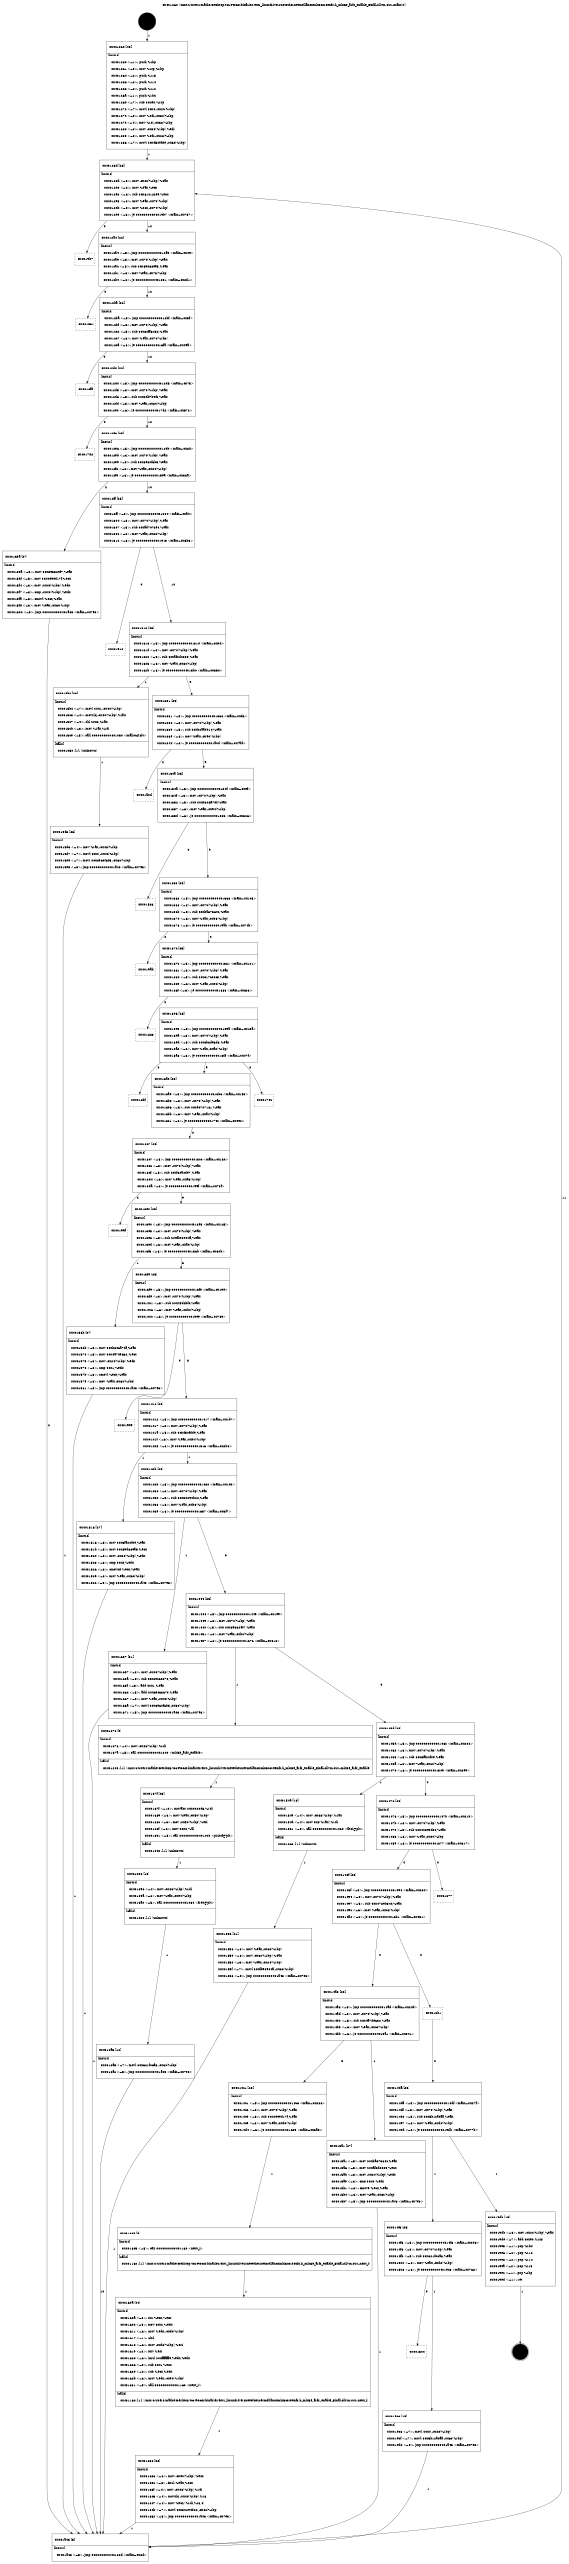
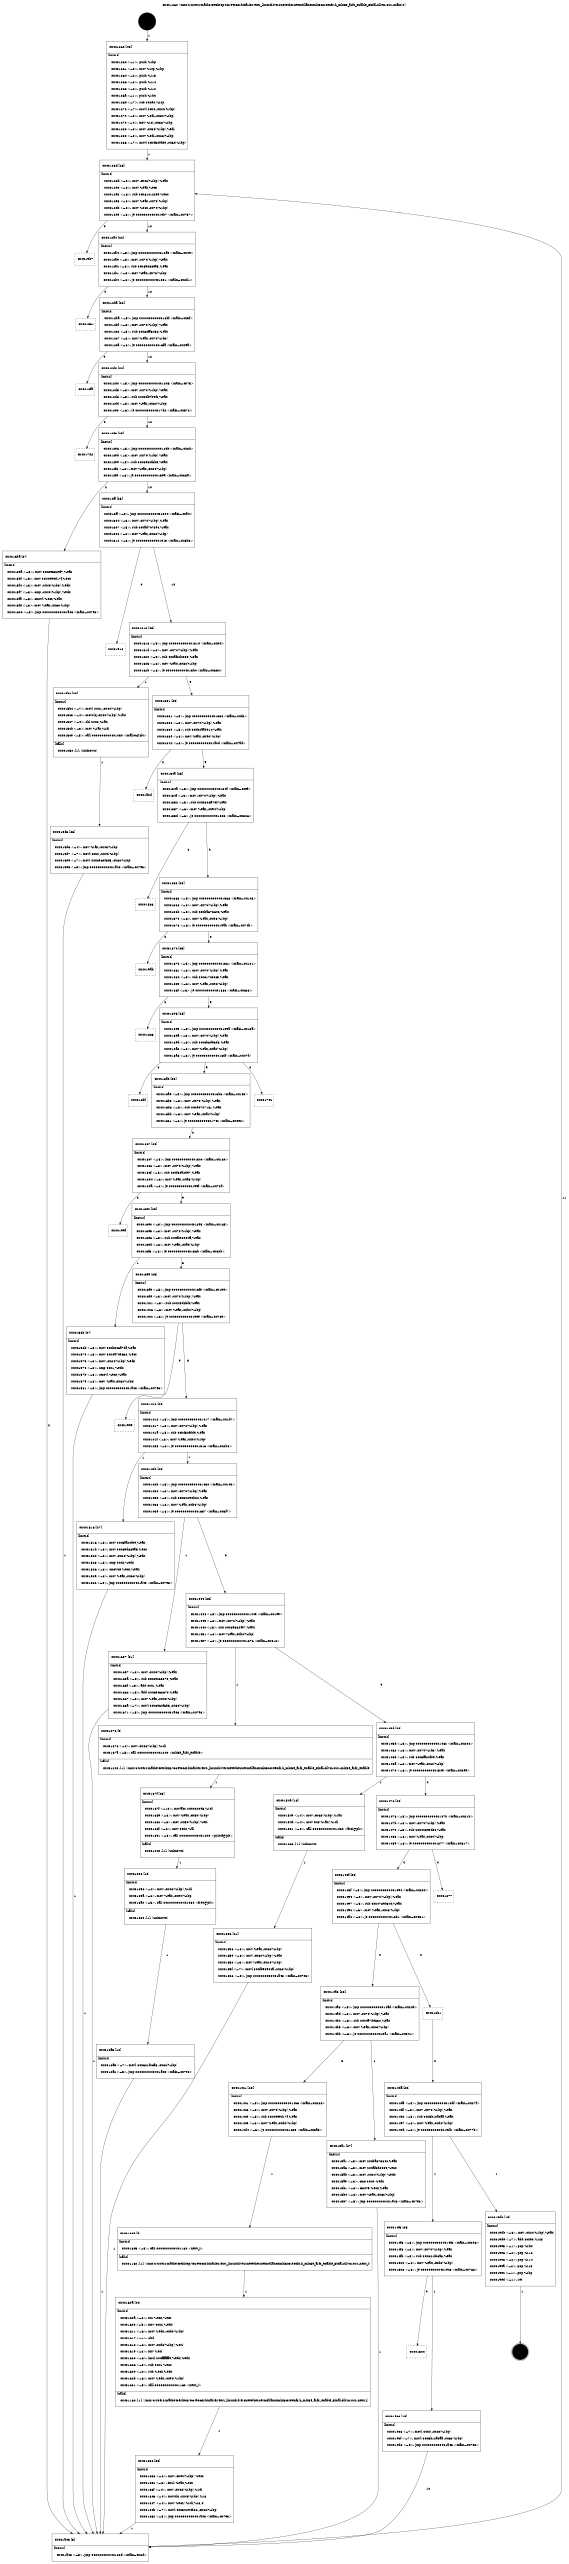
none -> (209, 1001)
(102, 2292) -> (102, 2292)
(428, 2489) -> (428, 2489)
